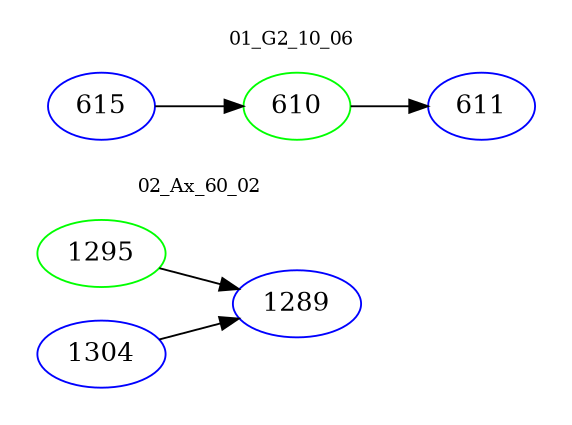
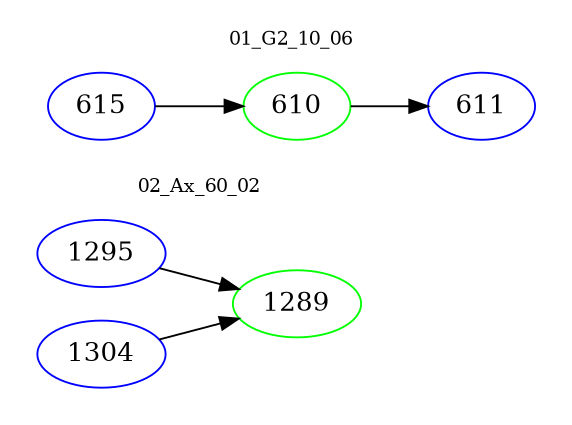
(101, 253) -> (101, 253)
(297, 304) -> (297, 304)
